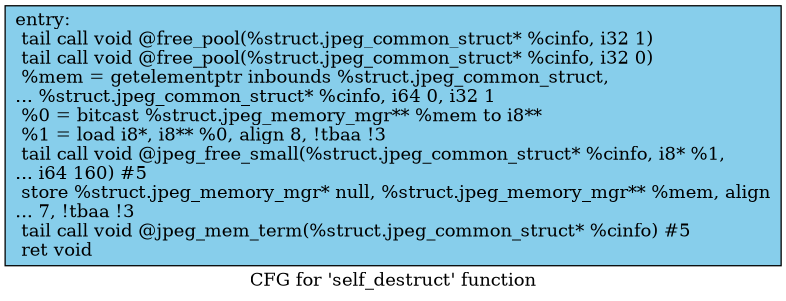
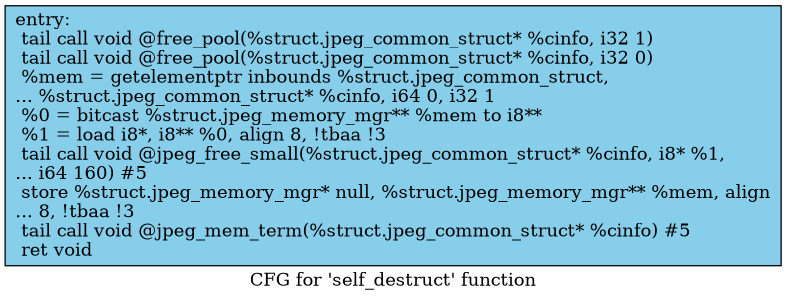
(76, 212) -> (76, 212)
